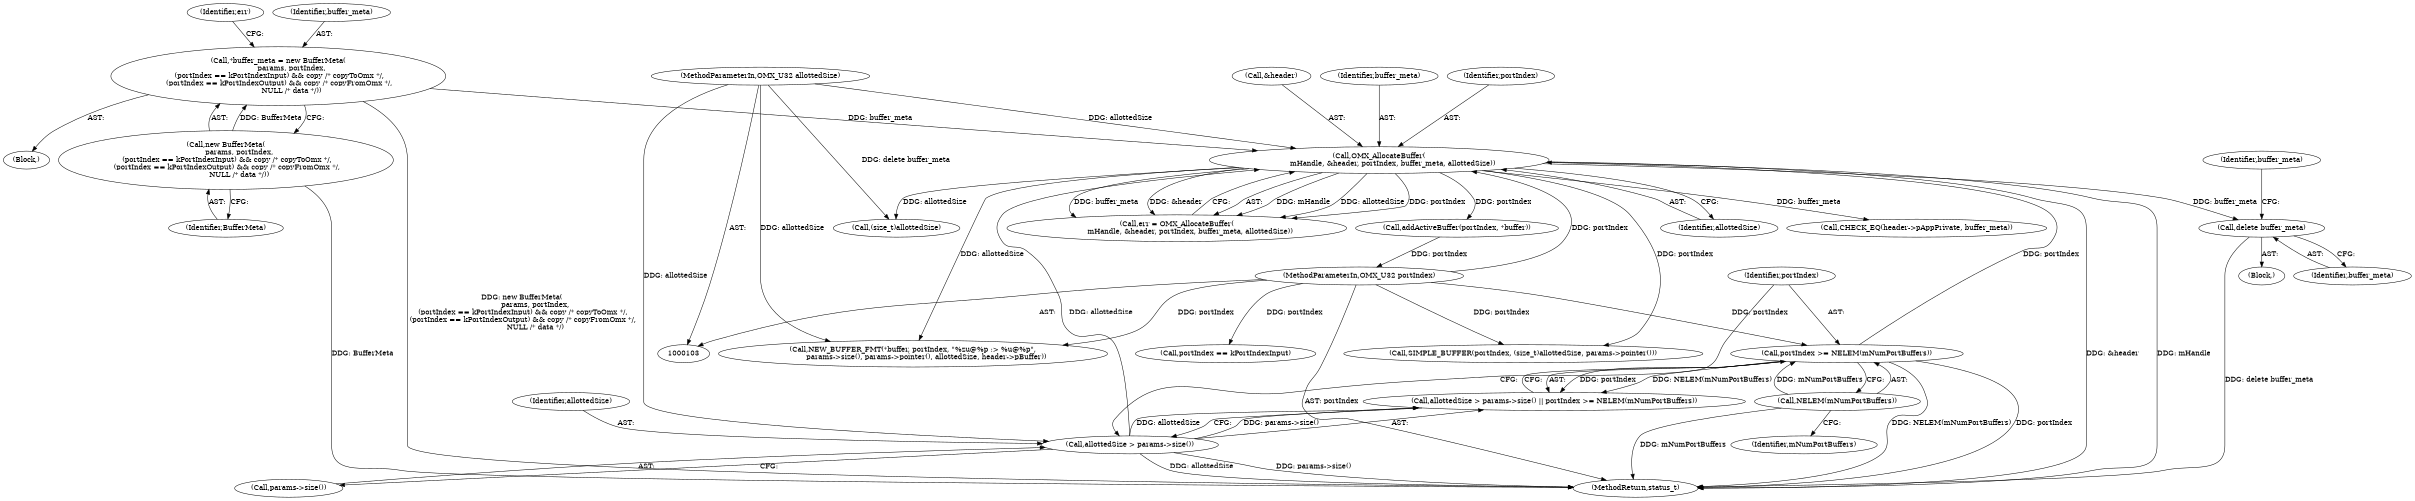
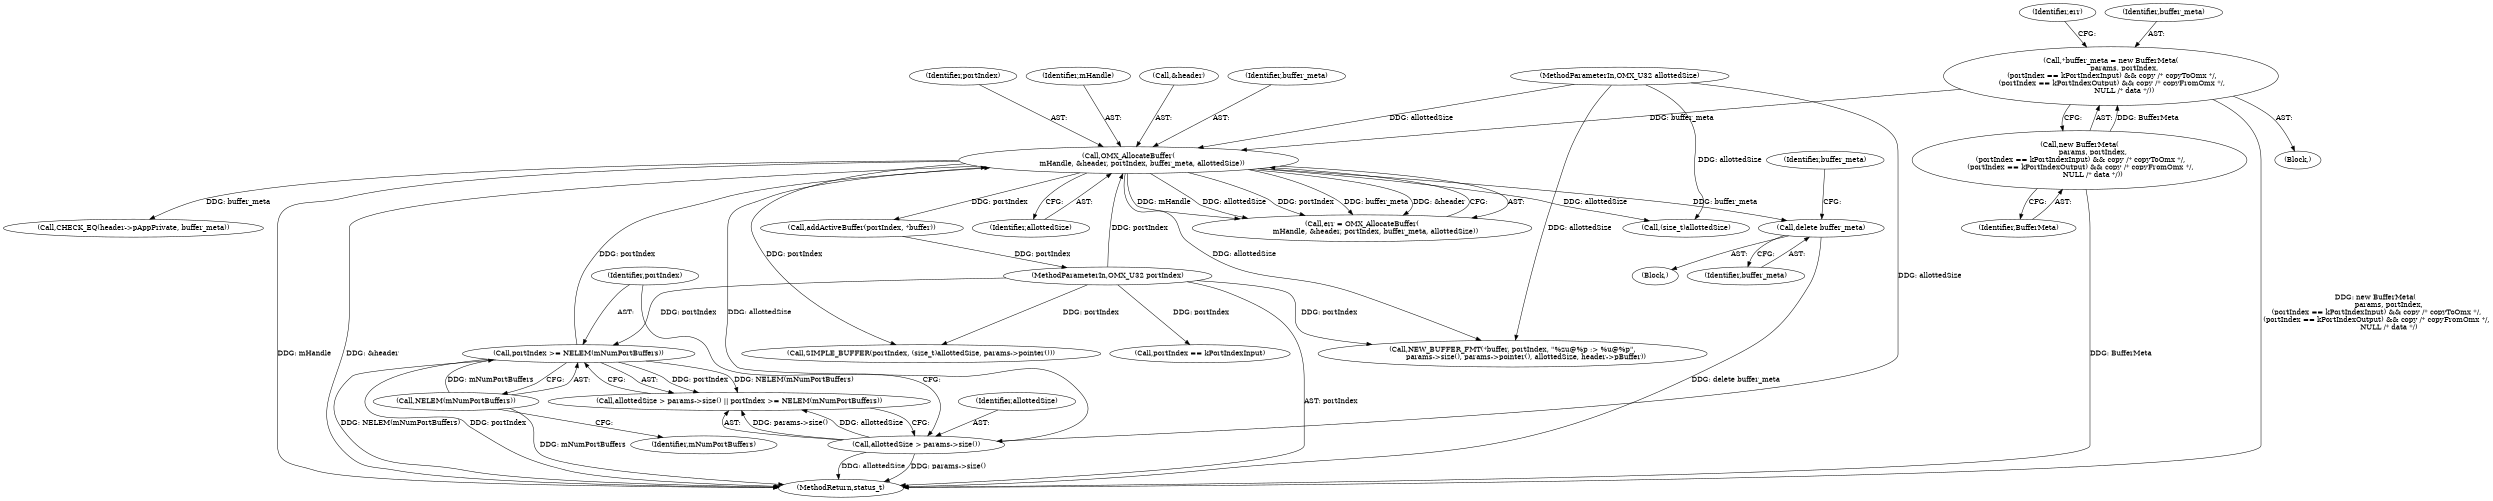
none -> (1078, 76)
(906, 160) -> (1730, 160)
(684, 354) -> none
(289, 488) -> none
